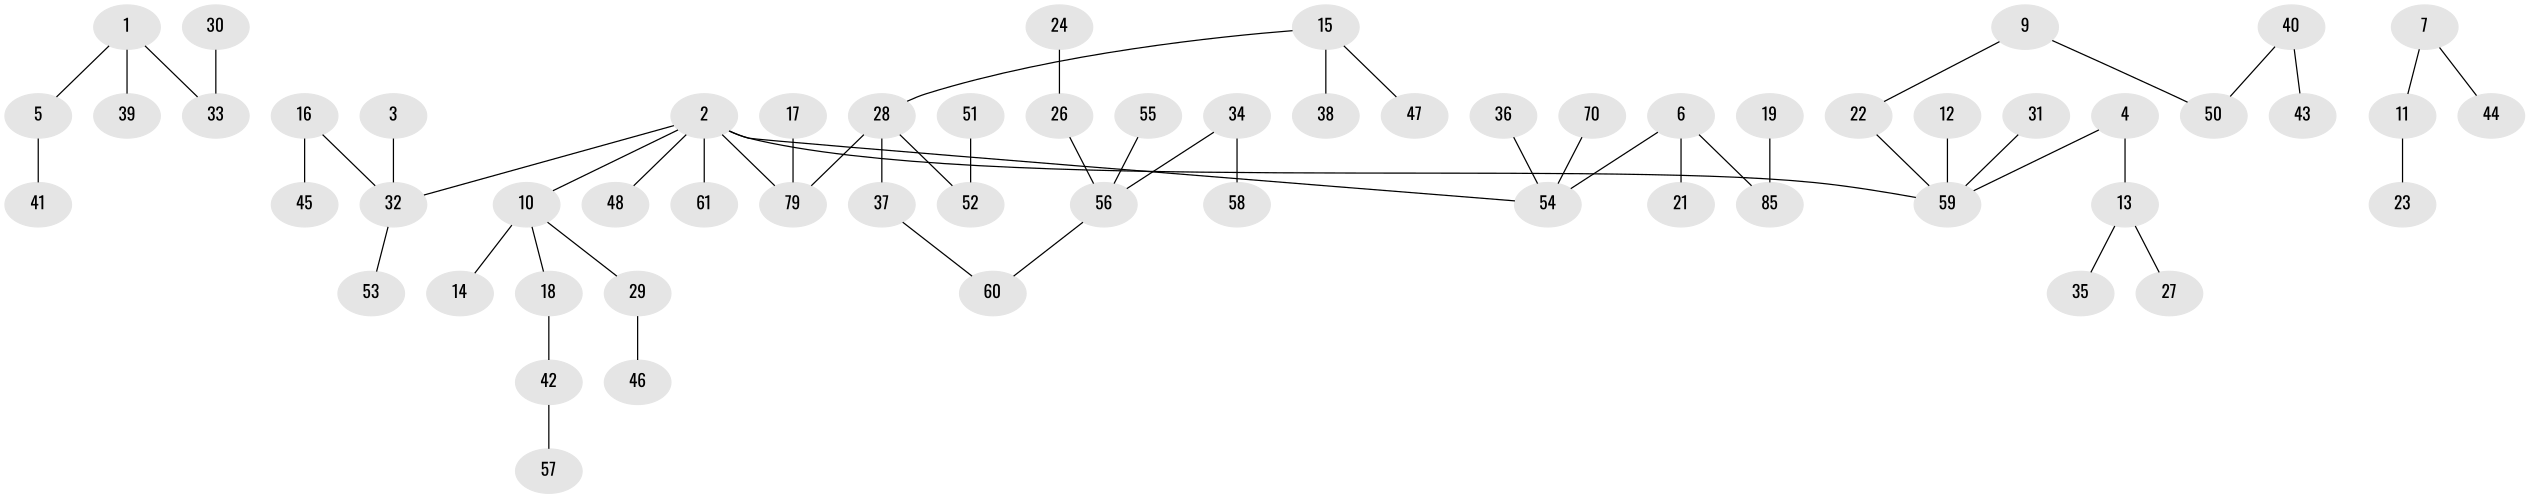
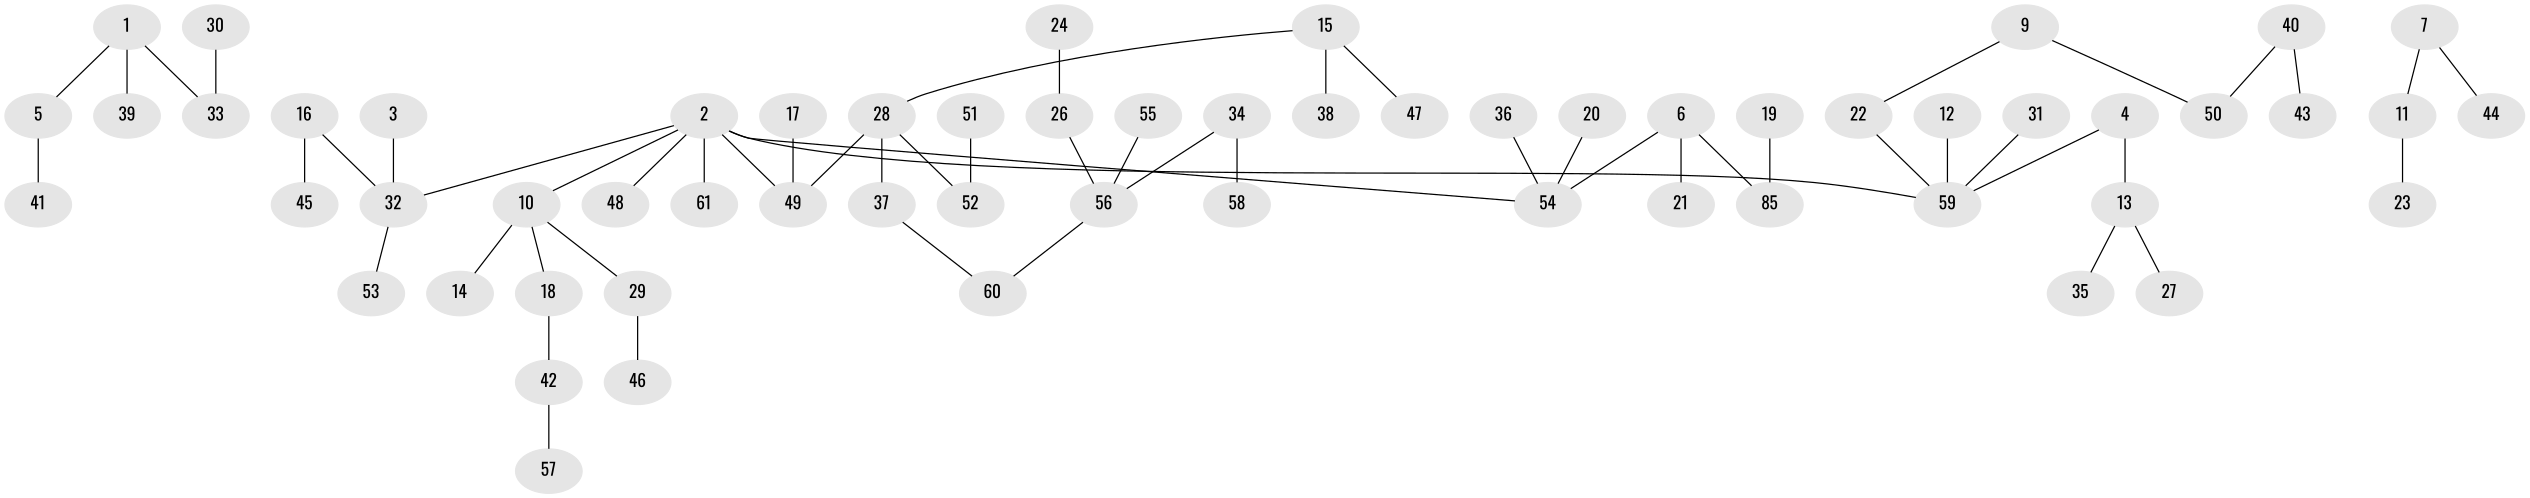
(1592, 116) -> (1592, 116)
(793, 205) -> (793, 205)
